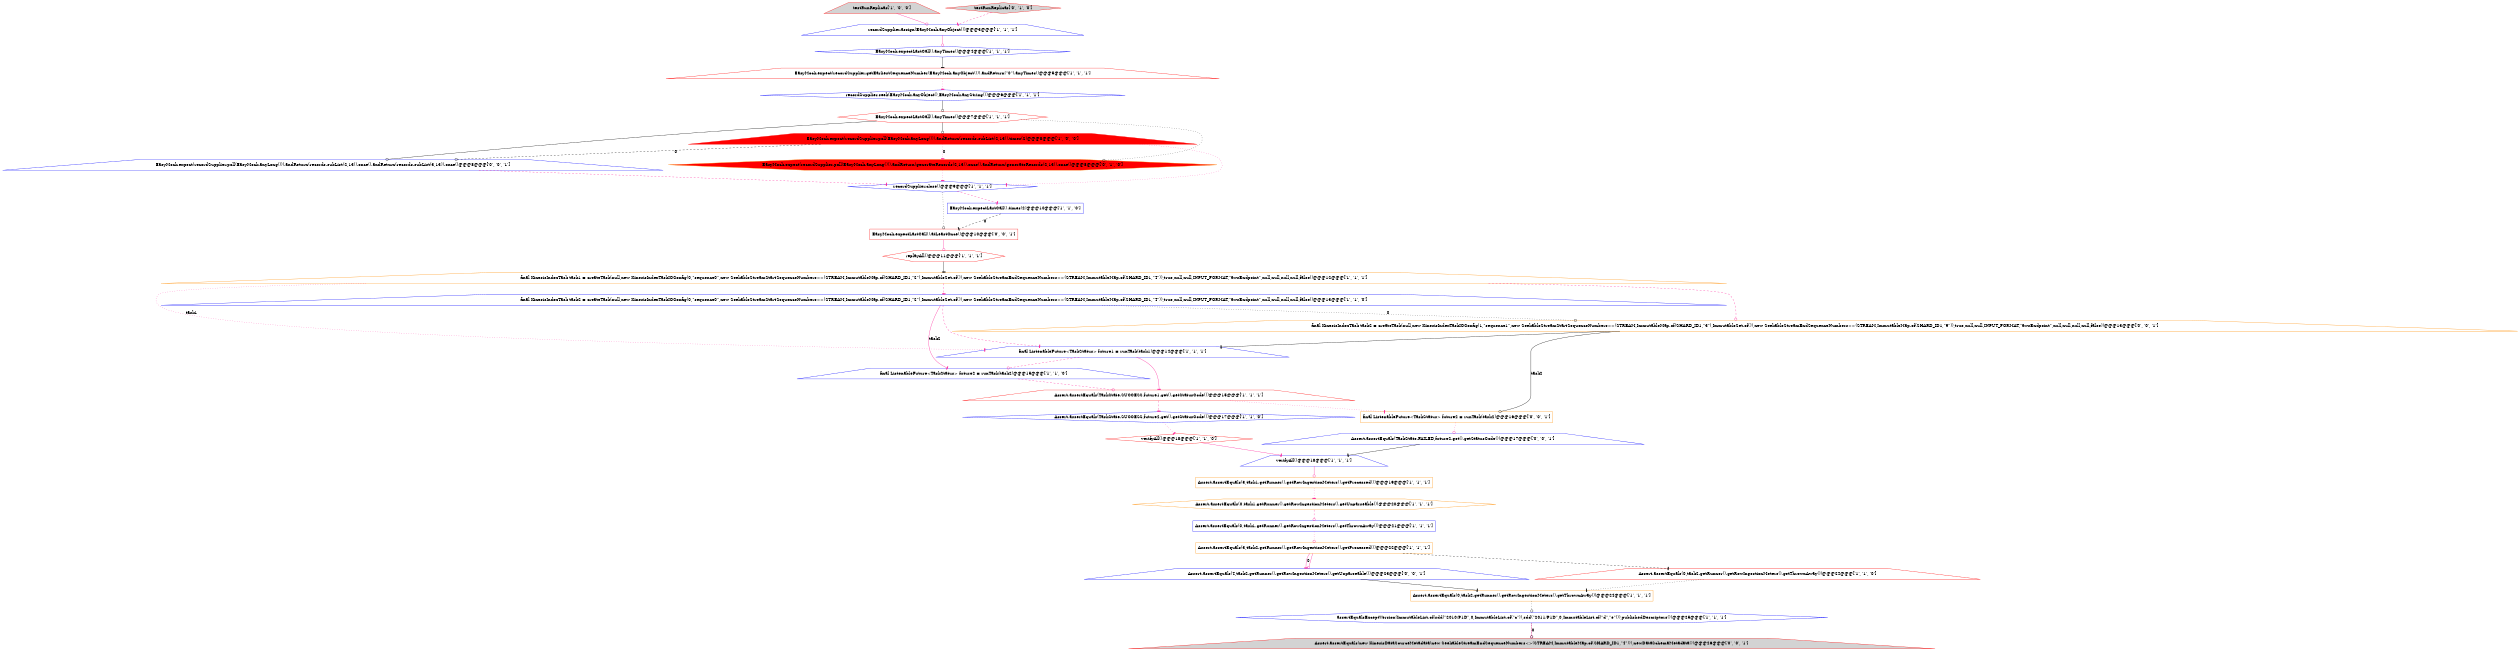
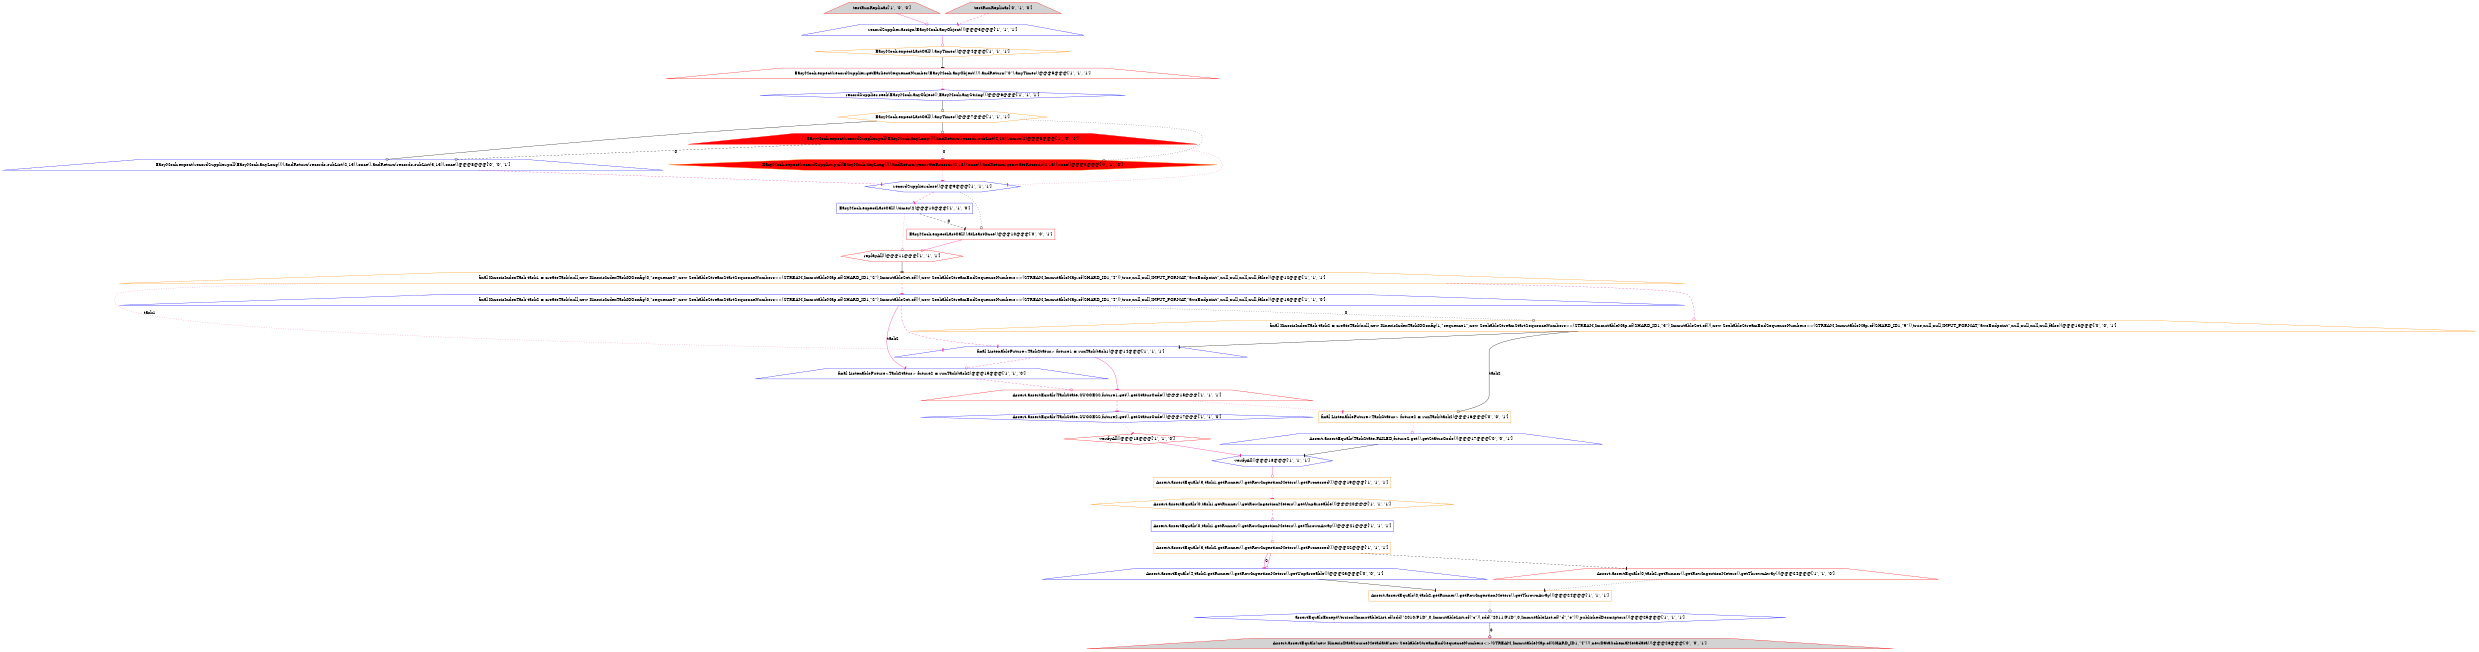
(1003, 8) -> (1003, 8)
(943, 52) -> (943, 52)
(943, 117) -> (943, 117)
(943, 187) -> (943, 187)
none -> (903, 231)
(1314, 461) -> (1272, 461)
